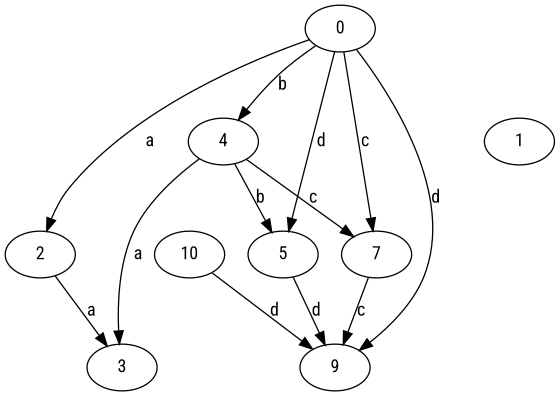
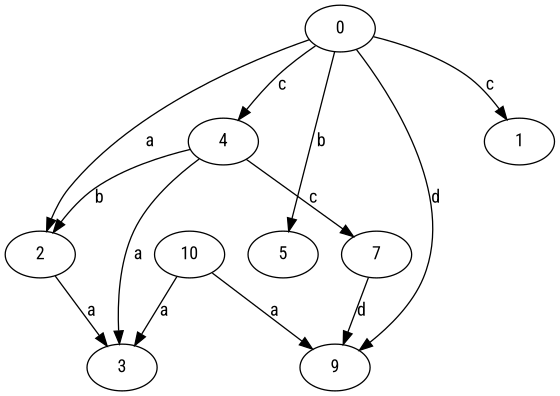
(282, 85) -> (282, 85)
(357, 135) -> (443, 62)
(321, 142) -> (321, 142)
(250, 192) -> (119, 174)
none -> (159, 305)
(306, 305) -> none
(275, 311) -> (275, 311)
(362, 311) -> (362, 311)
